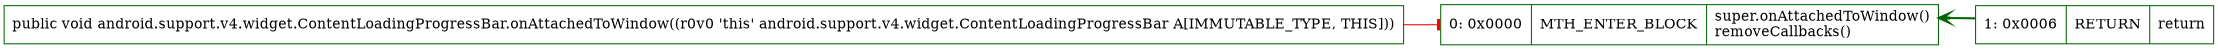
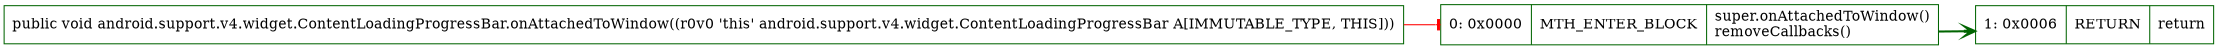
(1962, 18) -> (1952, 31)
